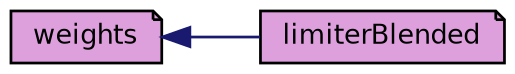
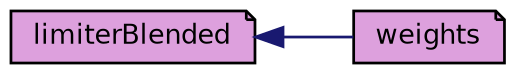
(225, 37) -> (318, 37)
